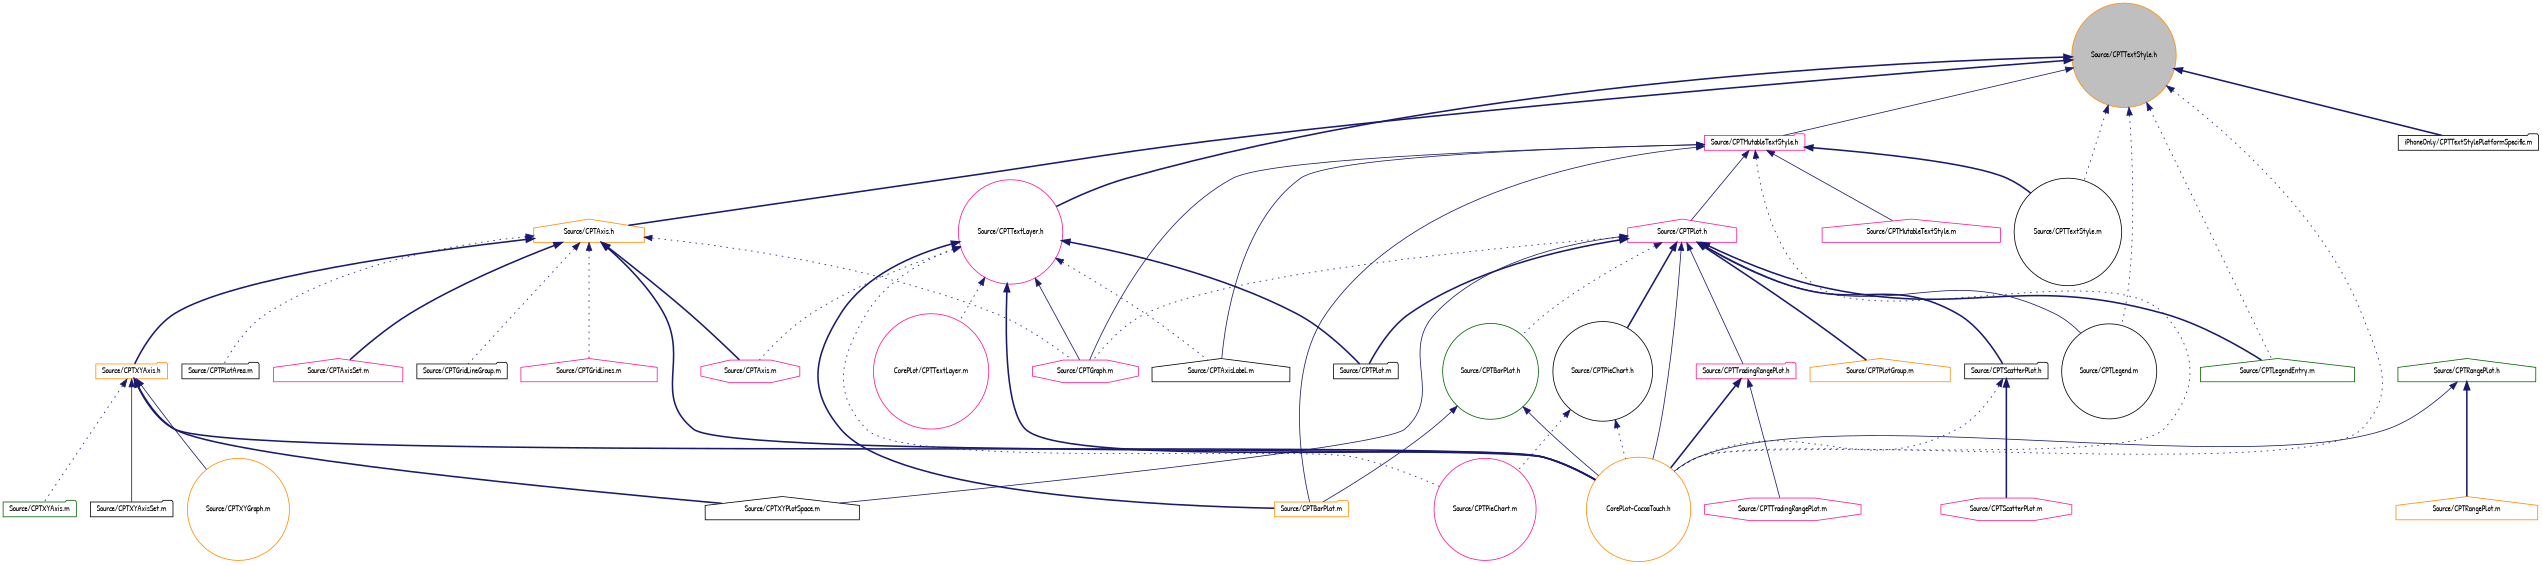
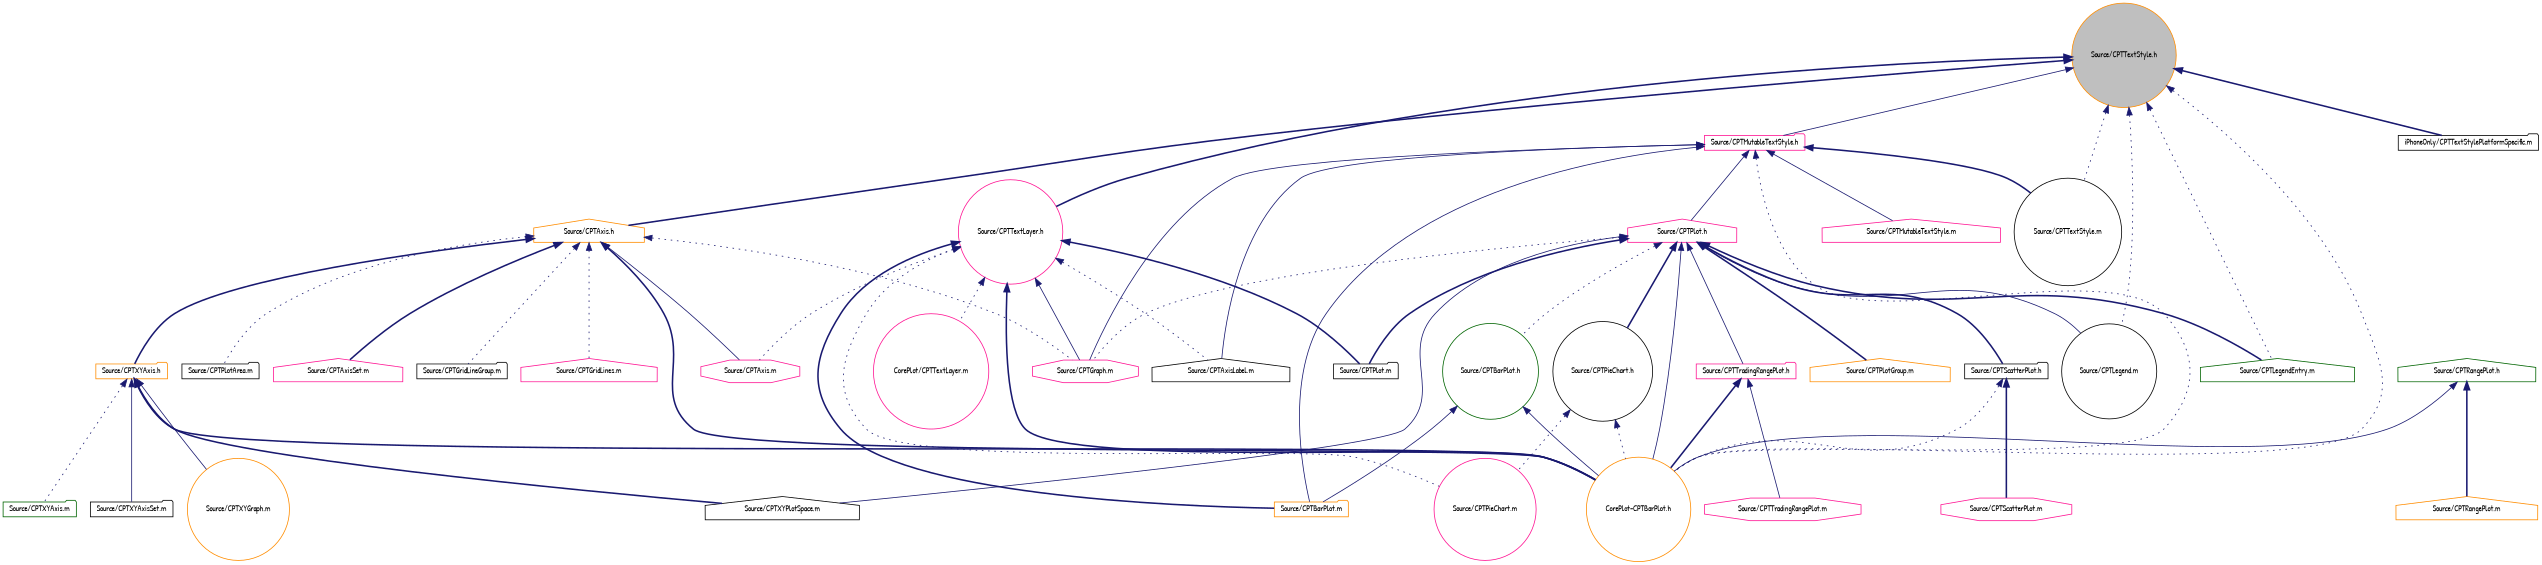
(675, 302) -> (675, 302)
(1639, 509) -> (1639, 509)
